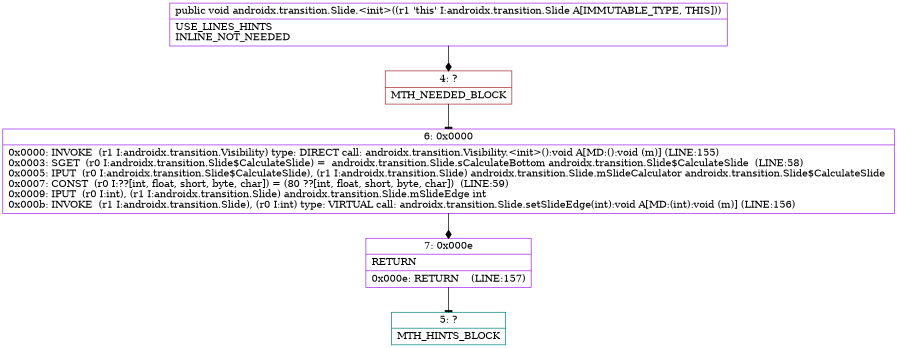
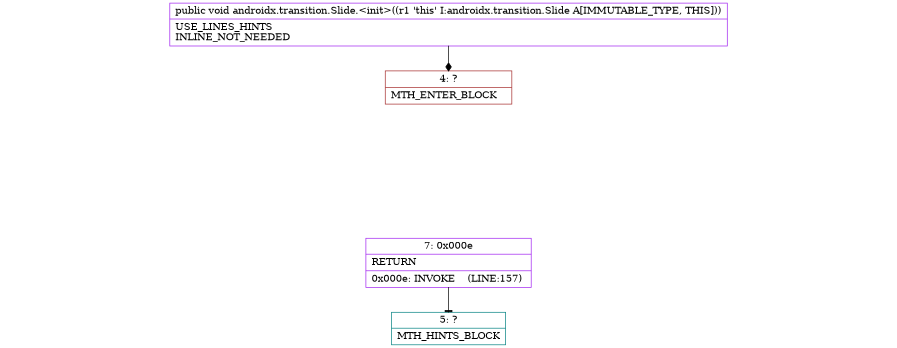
(449, 95) -> (444, 95)
(449, 171) -> none
(449, 279) -> (447, 279)
